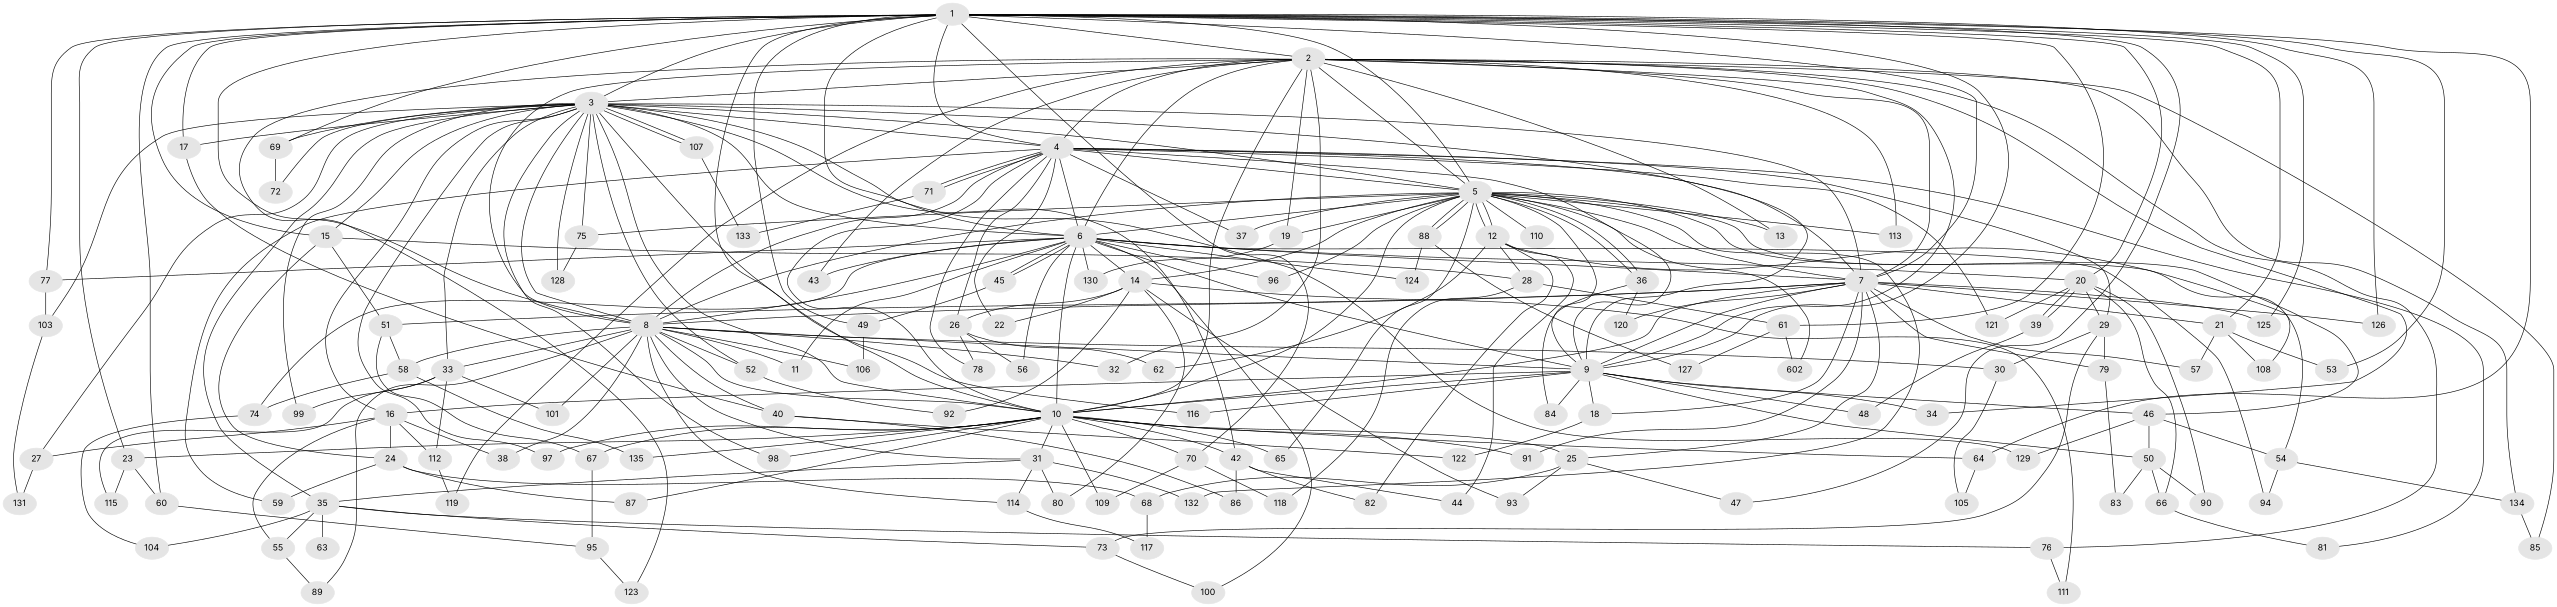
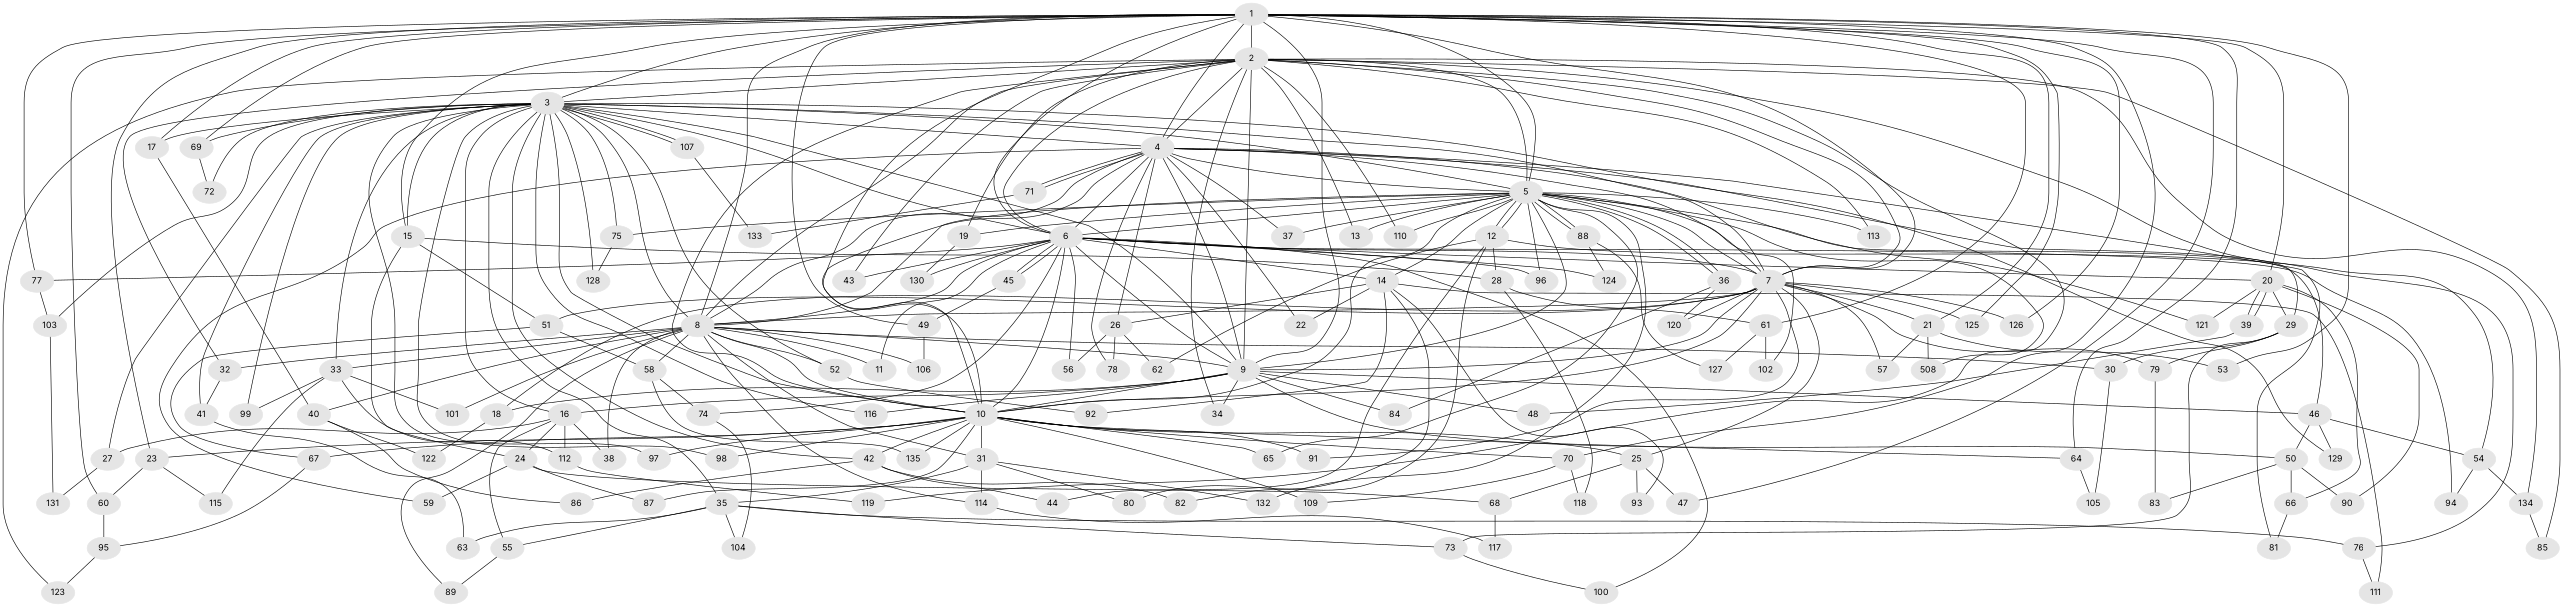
none -> (1345, 147)
(1795, 370) -> (1766, 370)
(2264, 370) -> (1928, 370)
none -> (201, 415)
